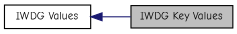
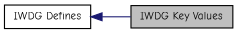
(48, 17) -> (48, 17)
